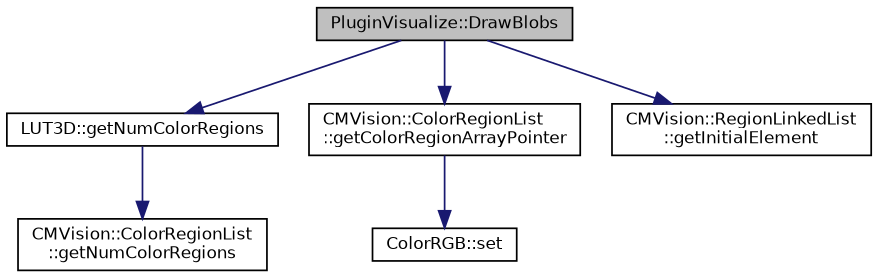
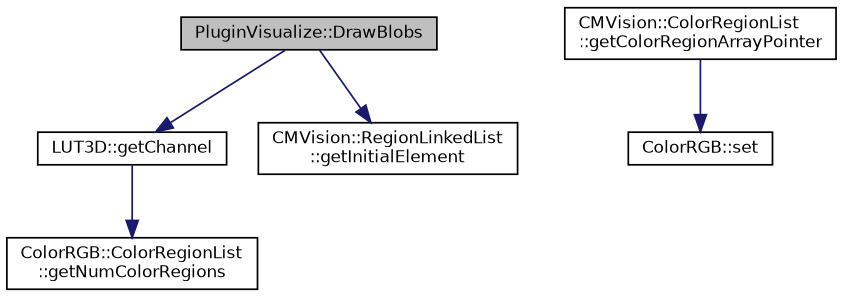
(445, 63) -> none
(142, 130) -> (132, 148)
(142, 245) -> (132, 264)
